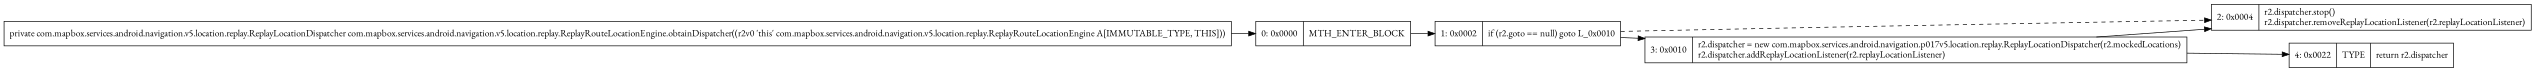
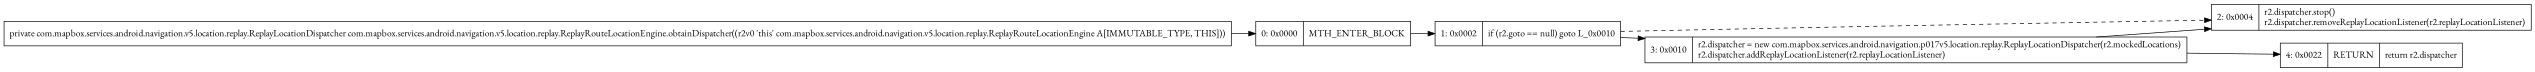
(2354, 55) -> (2354, 55)
